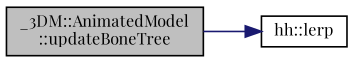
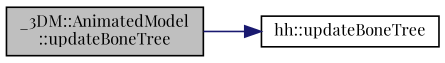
(304, 31) -> (350, 31)
